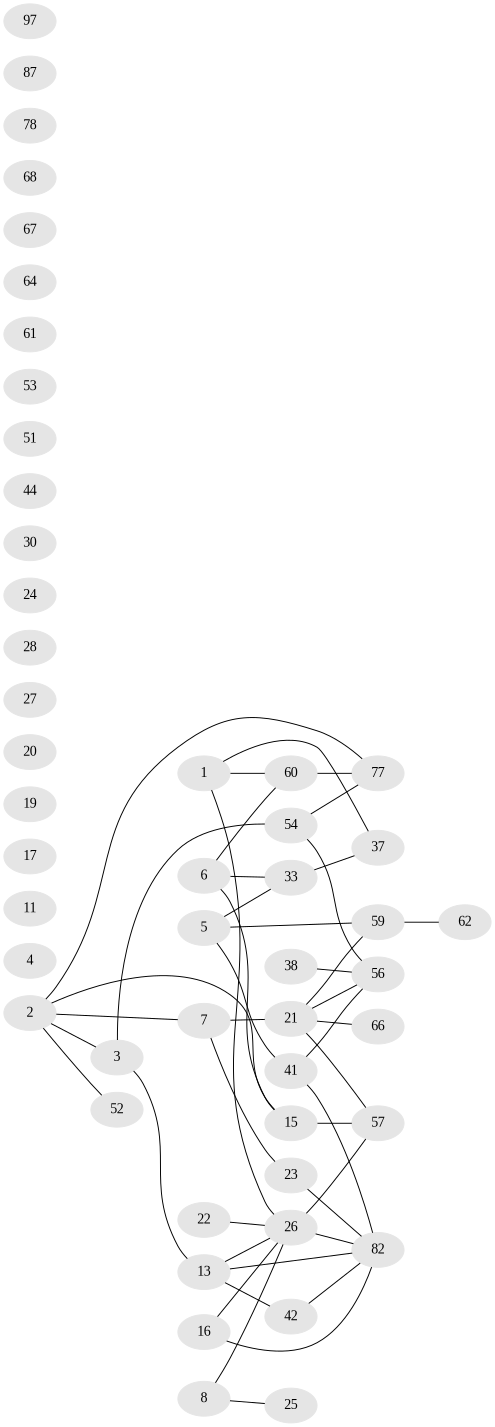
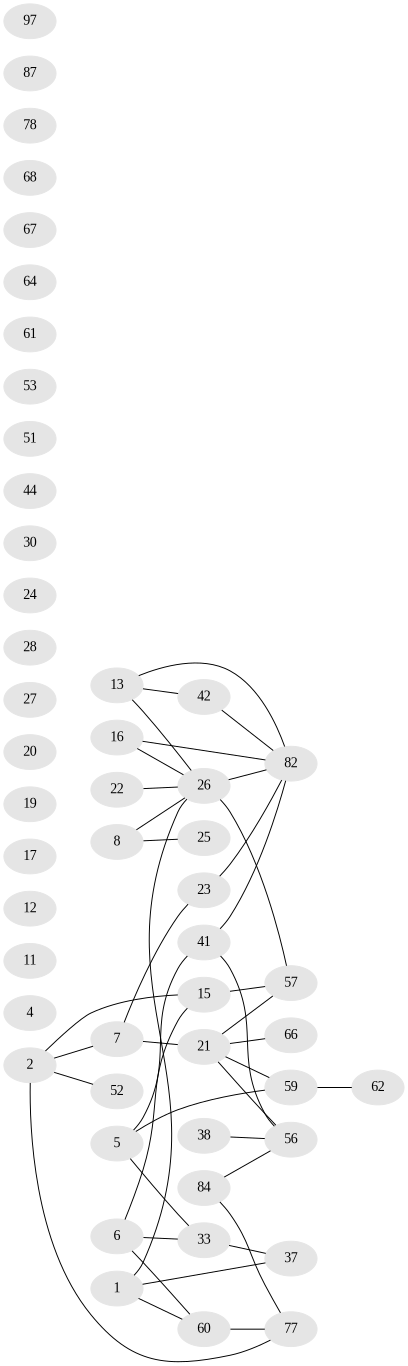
(291, 826) -> (204, 1188)
none -> (30, 909)
(117, 1058) -> none
